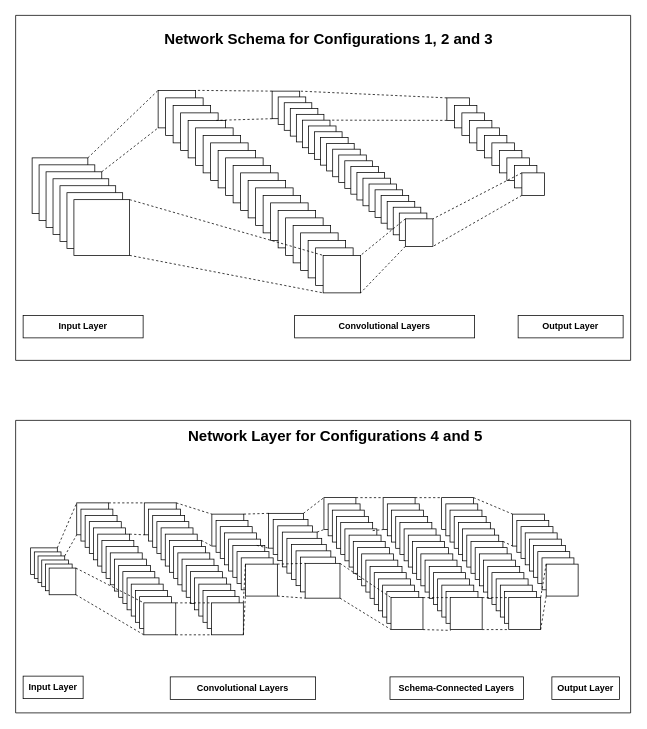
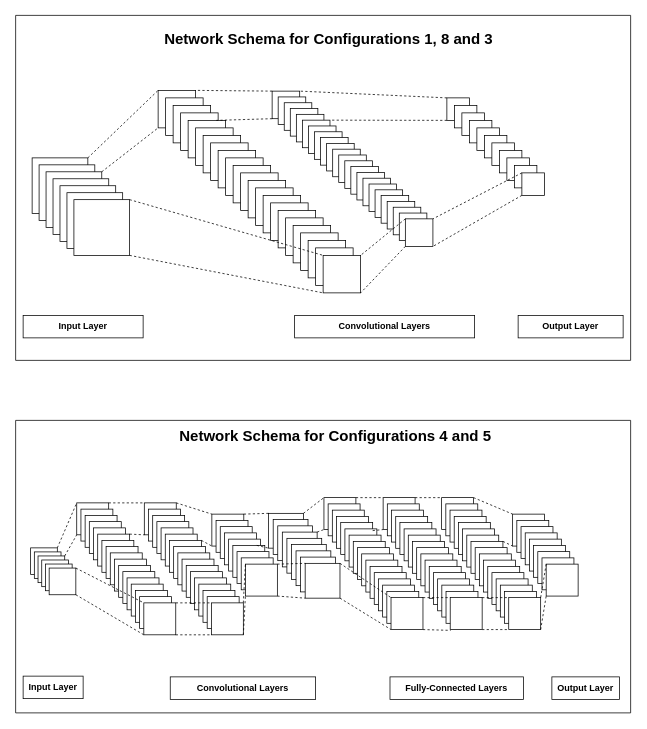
(329, 38) -> (329, 38)
(335, 435) -> (335, 435)
(456, 688) -> (456, 688)
